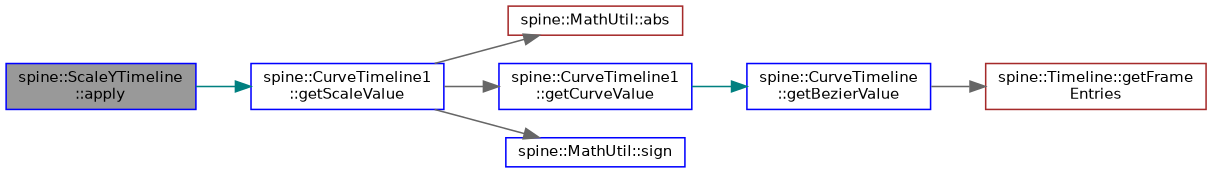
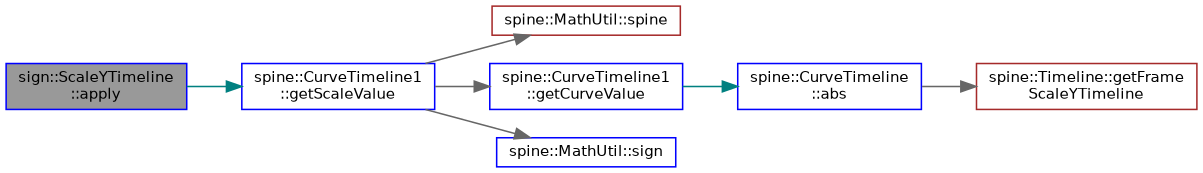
(595, 21) -> (586, 21)
(101, 86) -> (96, 86)
(839, 86) -> (830, 86)
(1096, 86) -> (1087, 86)
